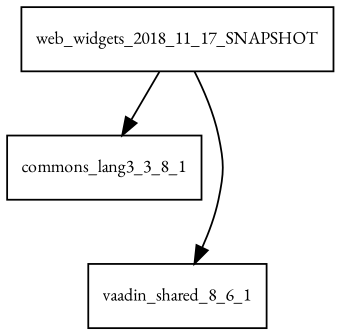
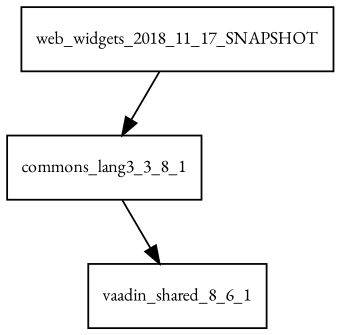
(222, 159) -> (136, 224)
